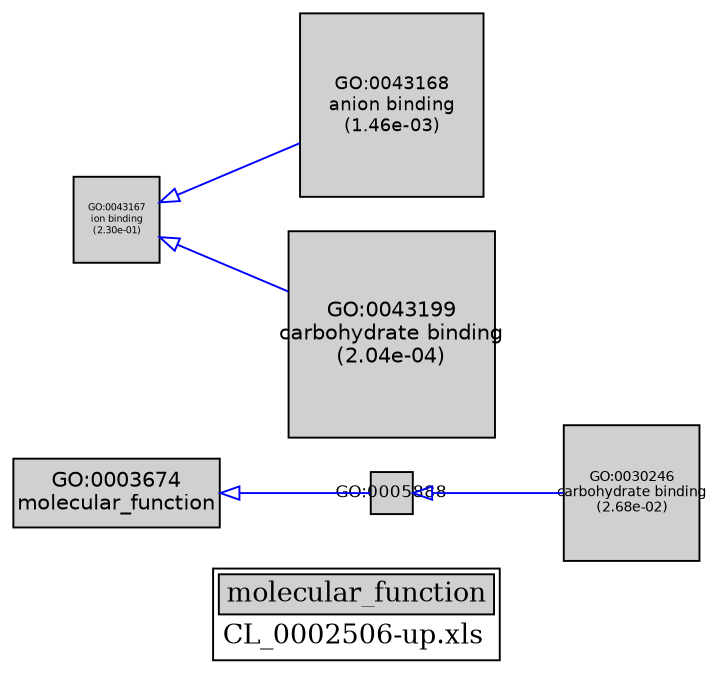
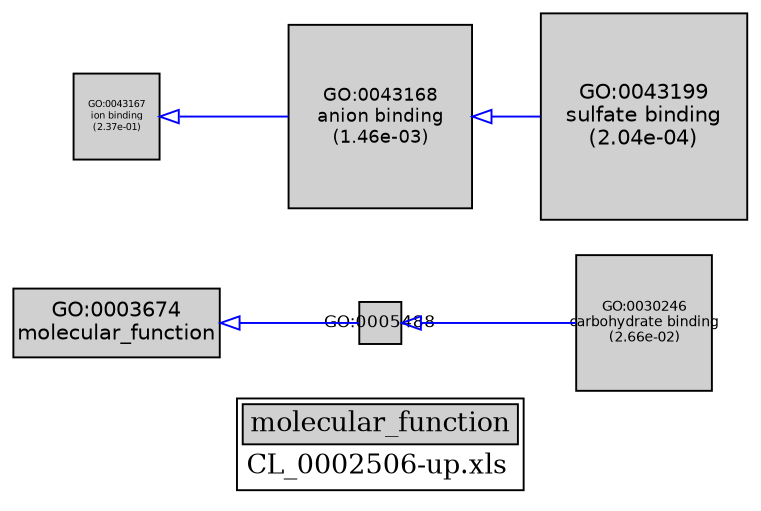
(118, 230) -> (118, 127)
(233, 268) -> (516, 117)
(392, 333) -> (644, 115)
(392, 493) -> (380, 323)
(633, 507) -> (645, 337)
